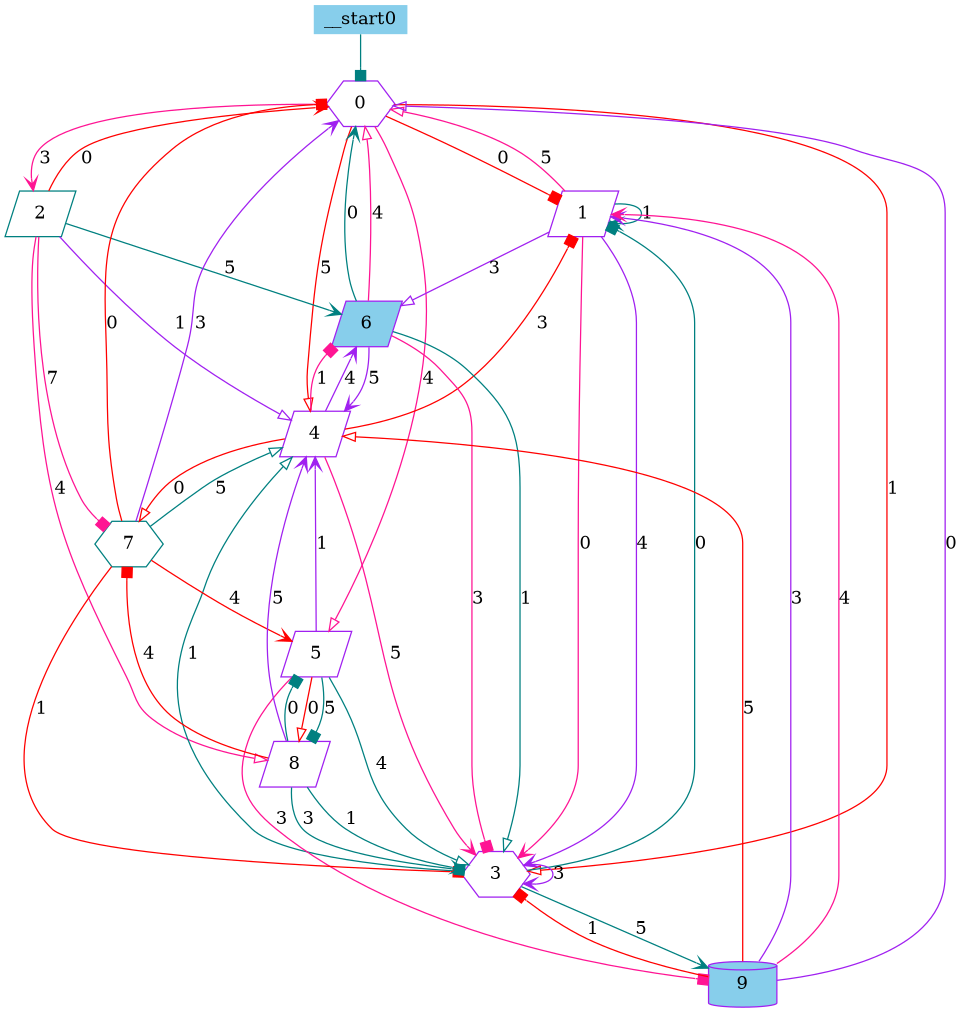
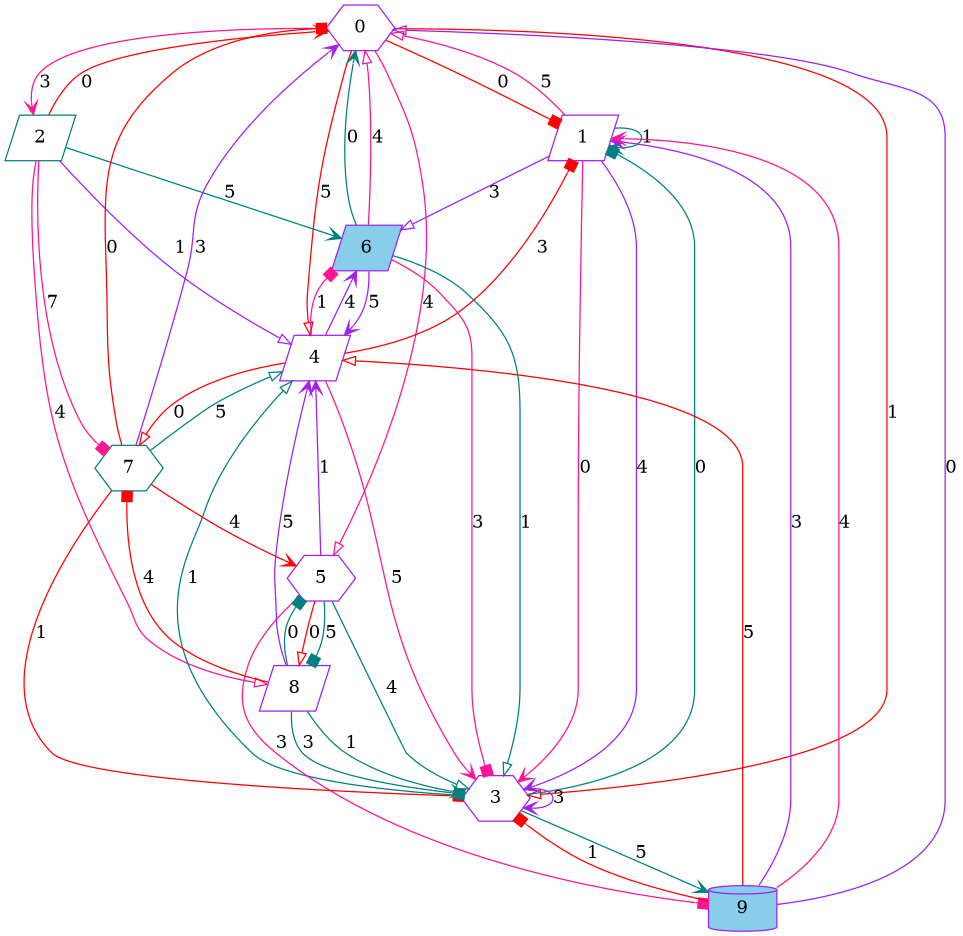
(361, 20) -> none
(316, 654) -> (321, 578)
